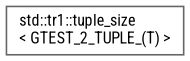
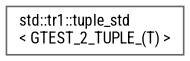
(95, 31) -> (95, 31)
